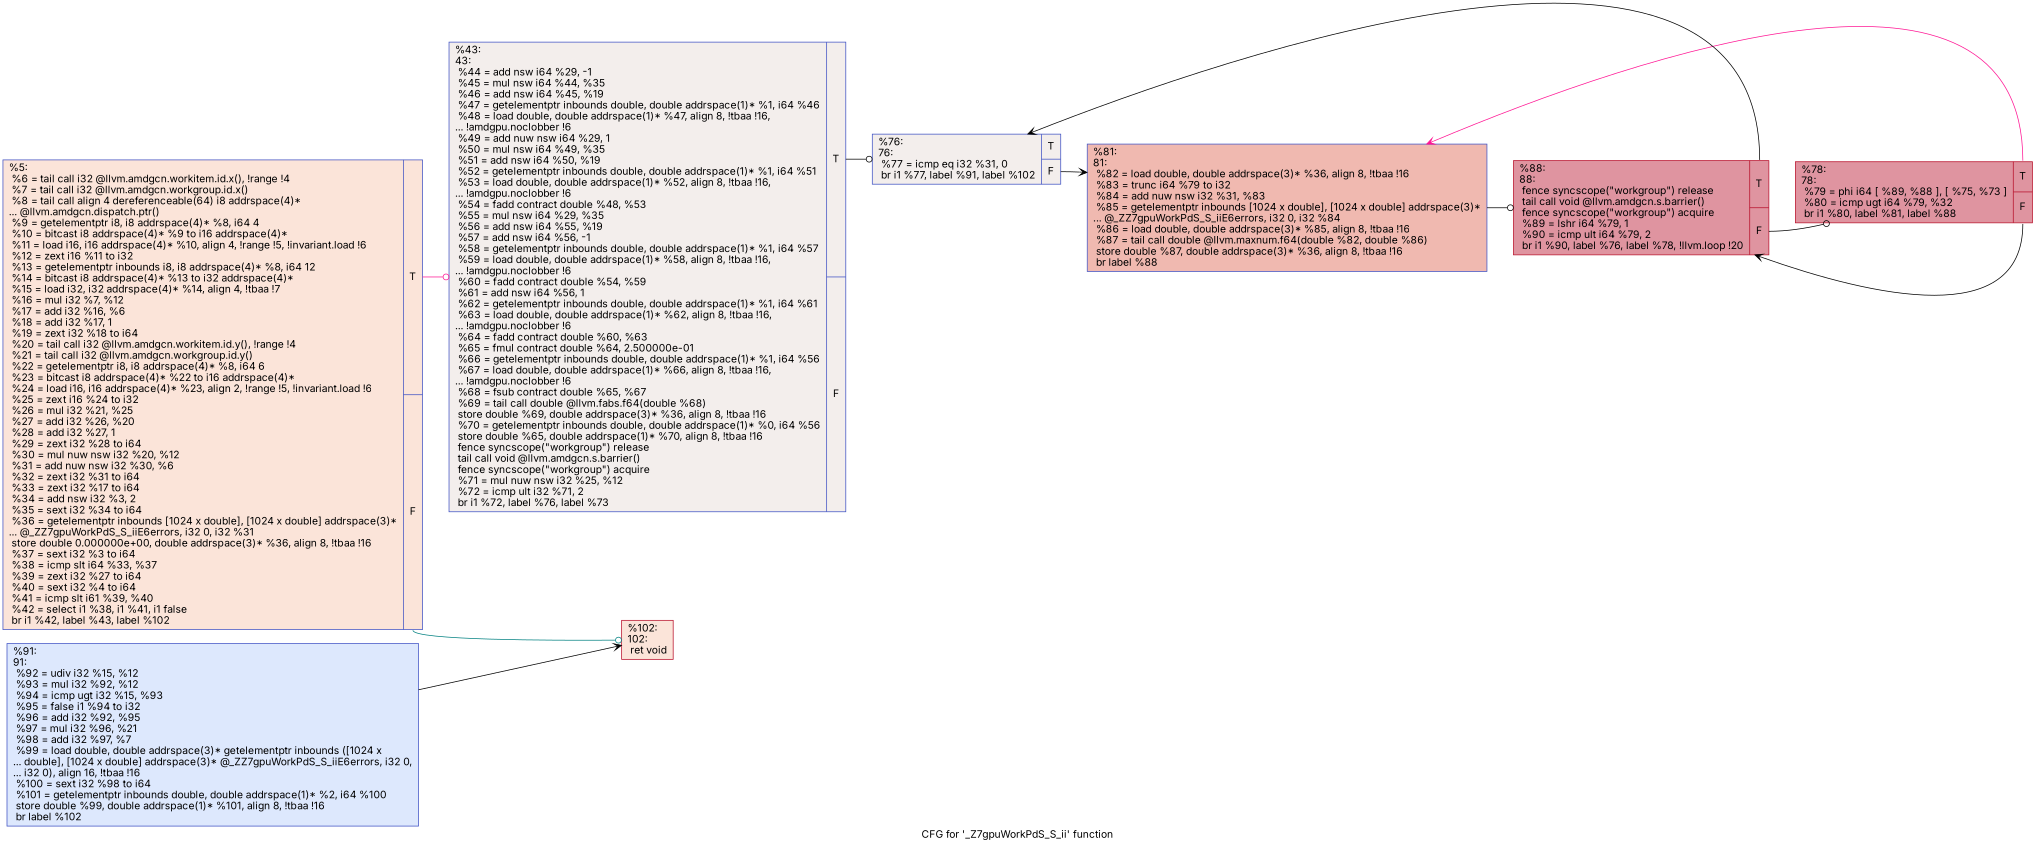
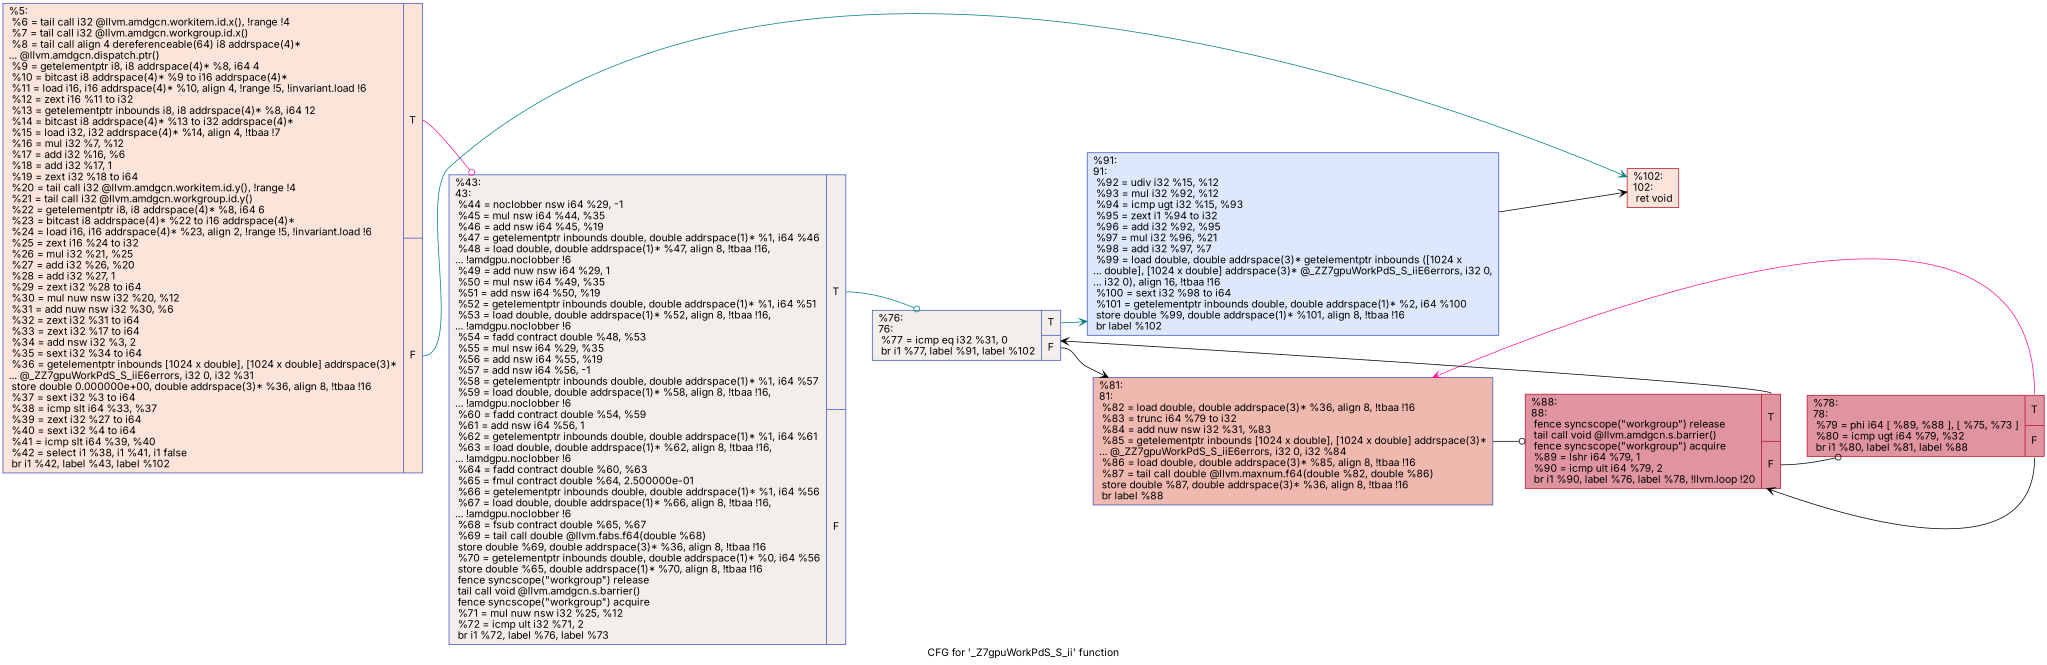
(524, 72) -> (539, 205)
(856, 159) -> (881, 297)
none -> (1070, 323)
(81, 599) -> (82, 442)
(514, 640) -> (929, 14)
(77, 707) -> (1155, 216)
